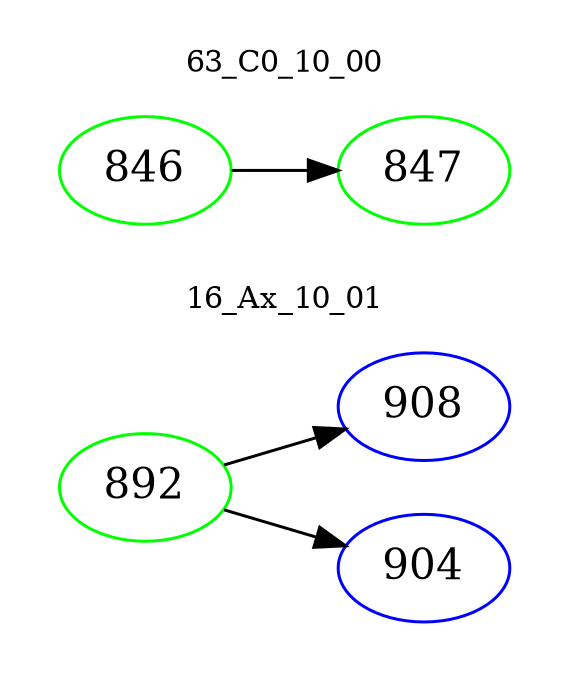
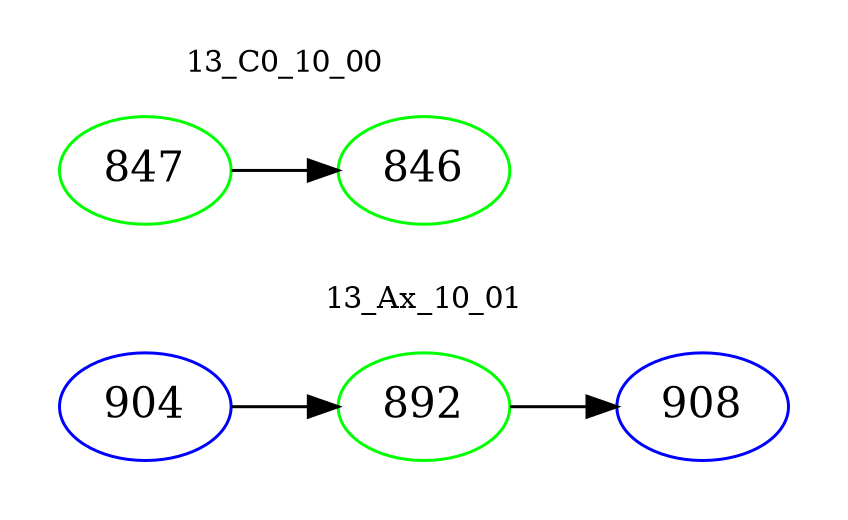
(285, 64) -> (285, 64)
(270, 170) -> (270, 170)
(285, 301) -> (424, 301)
(270, 523) -> (270, 407)
